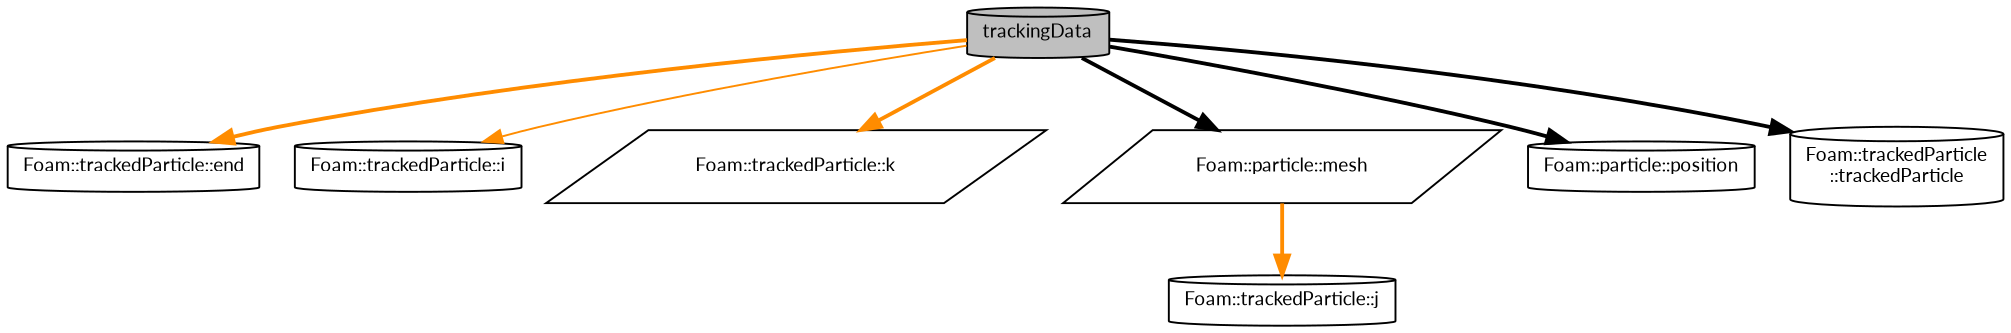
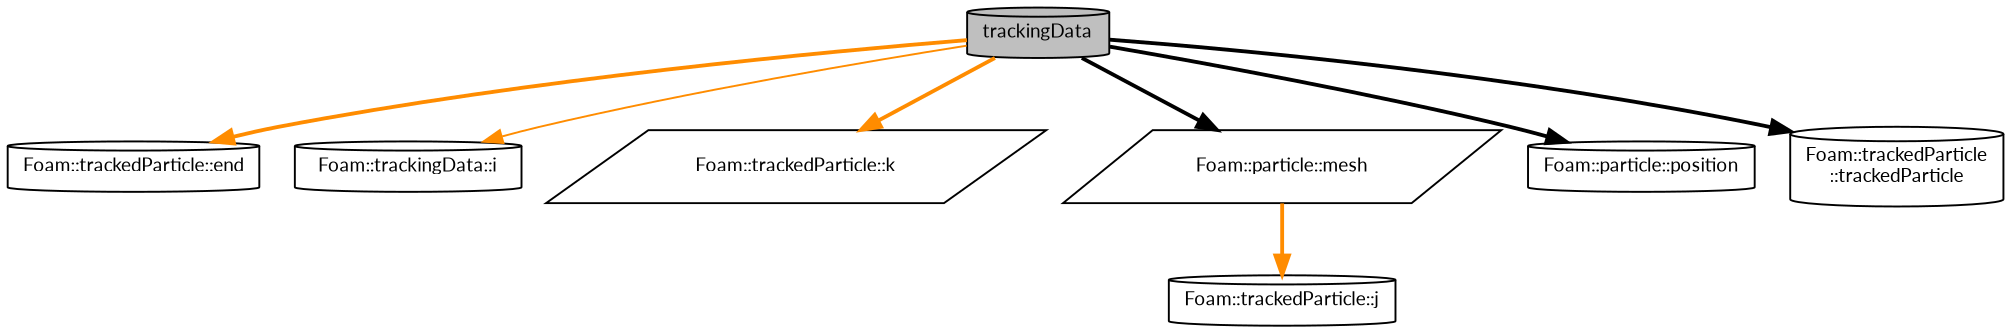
(408, 167) -> (408, 167)
